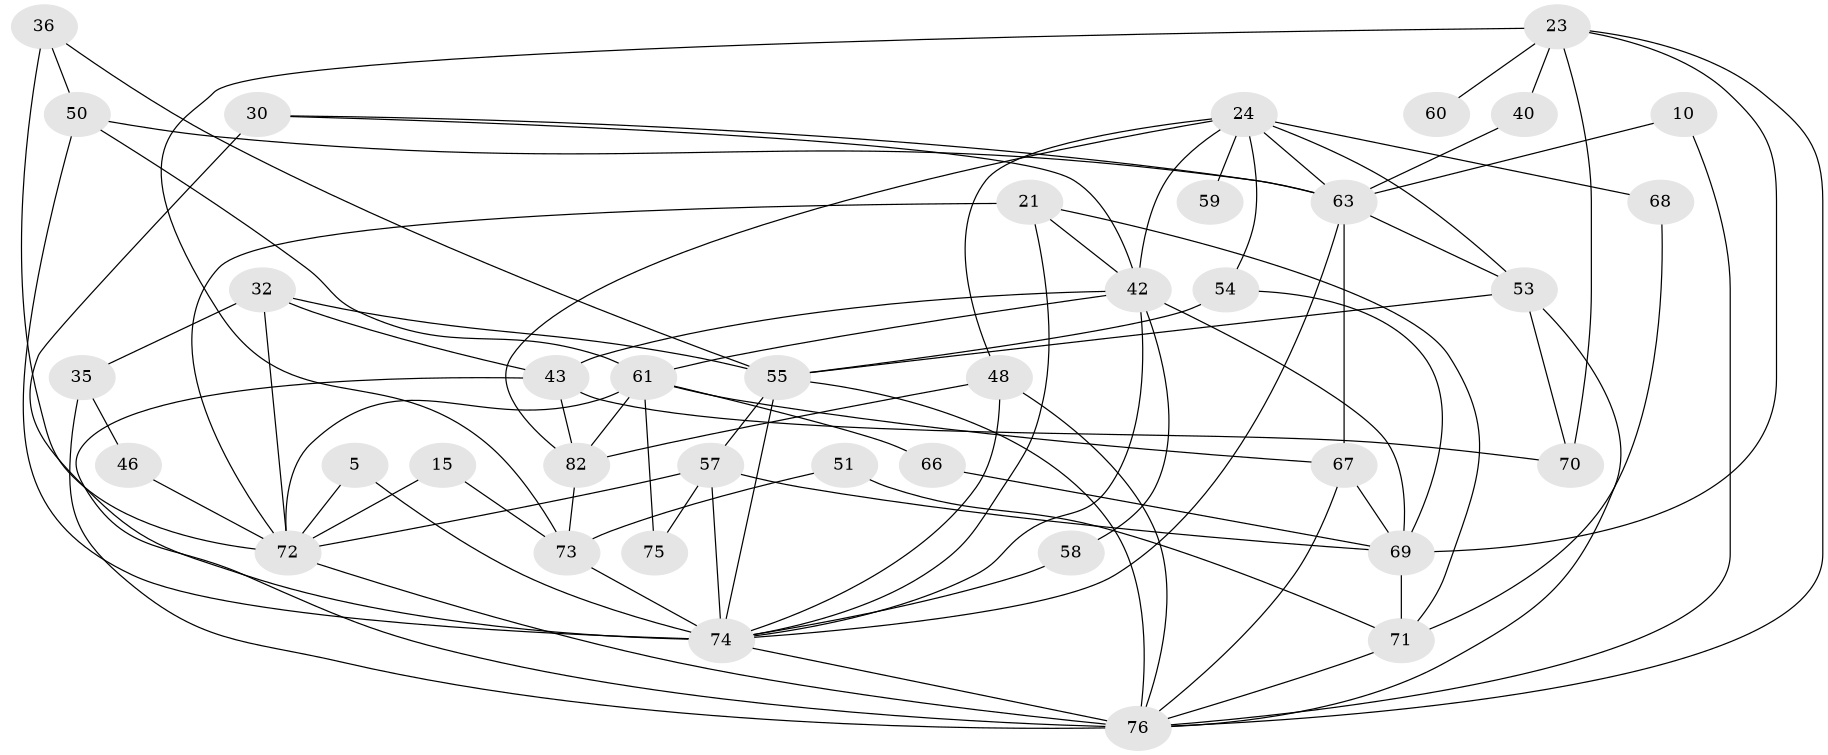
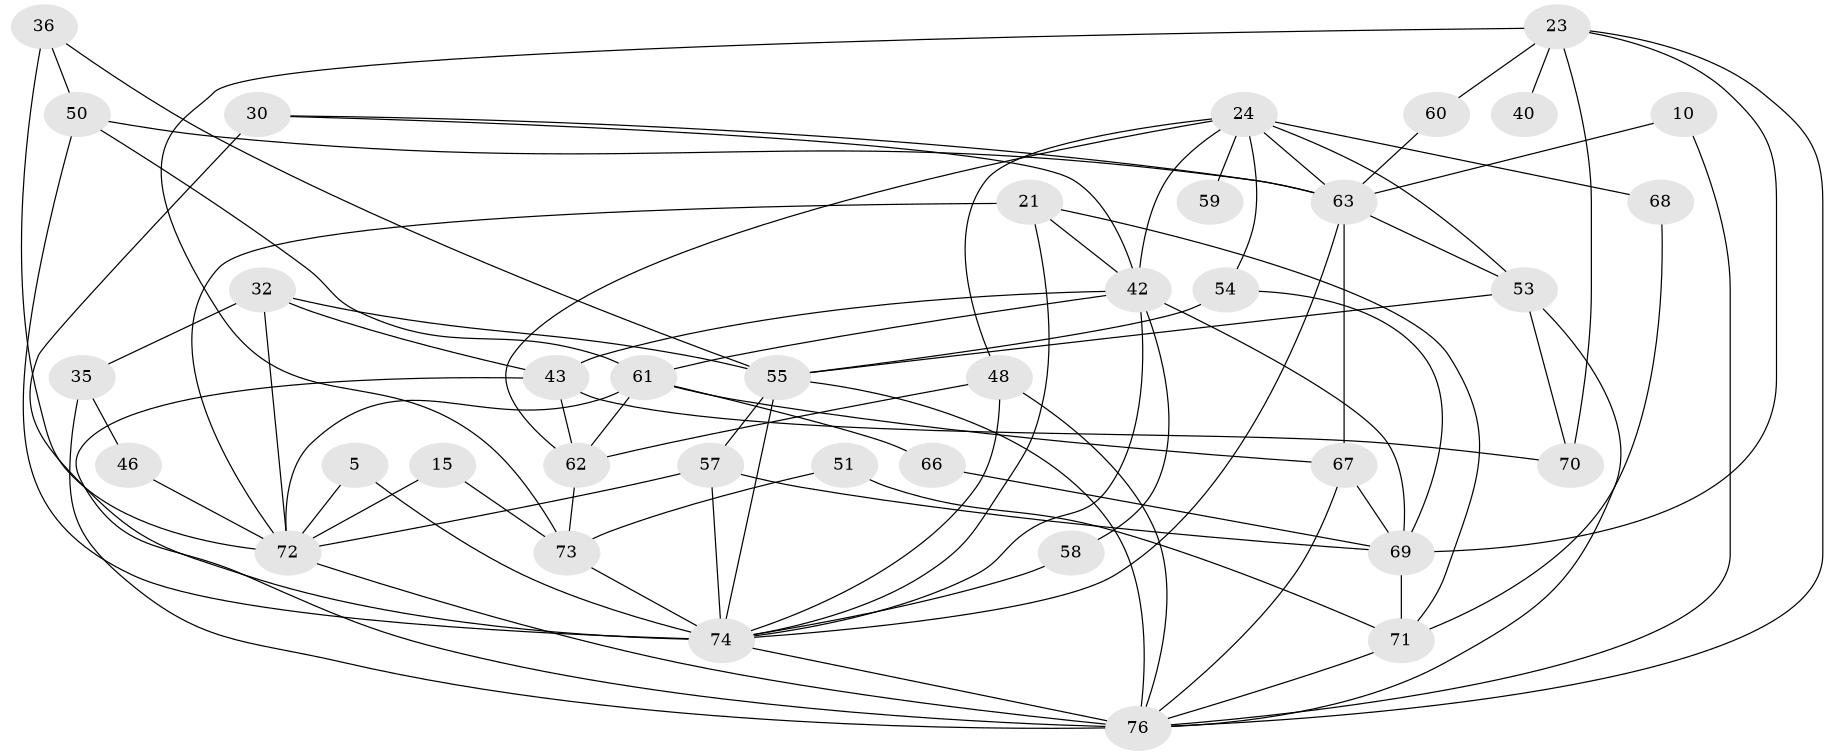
(1428, 161) -> (1390, 158)
(577, 465) -> (577, 465)
(655, 553) -> none
